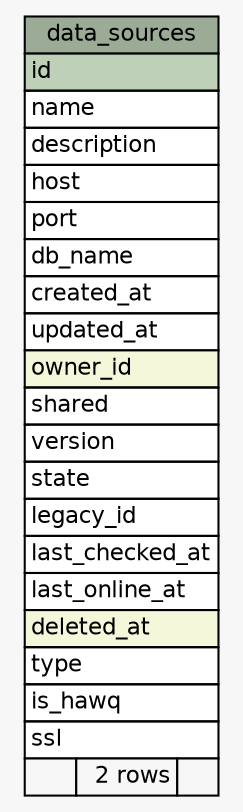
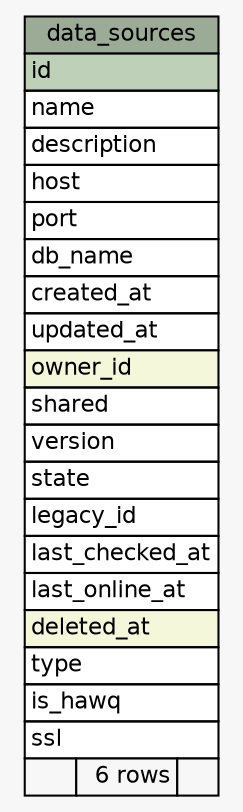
(133, 776) -> (133, 776)
